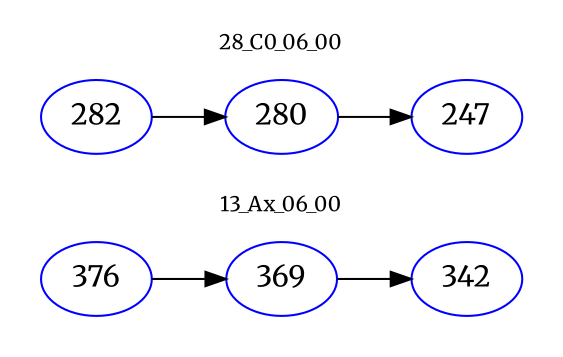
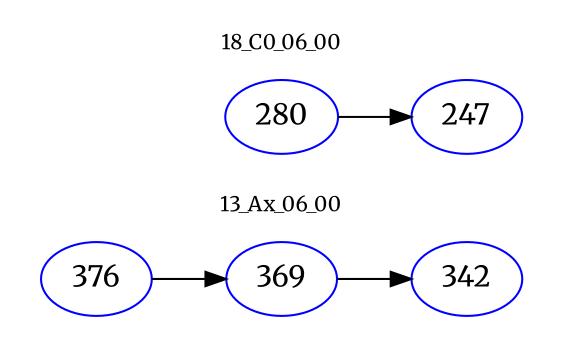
(282, 44) -> (282, 44)
(96, 117) -> none
